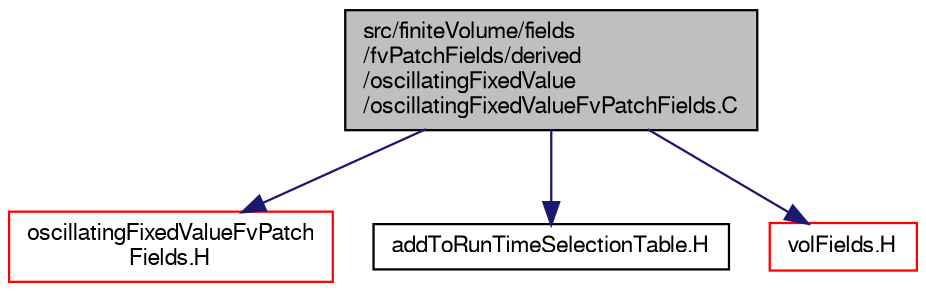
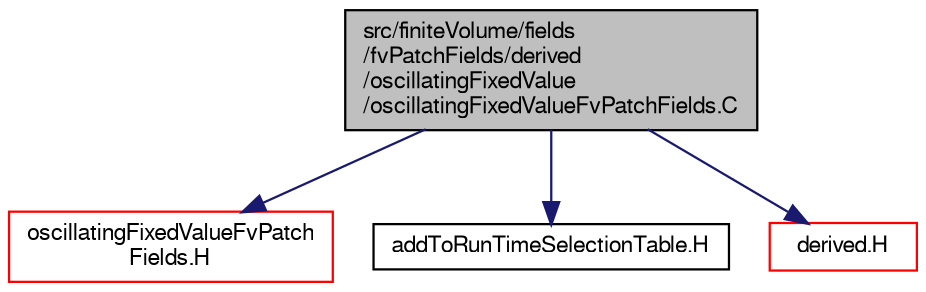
(843, 247) -> (843, 247)
